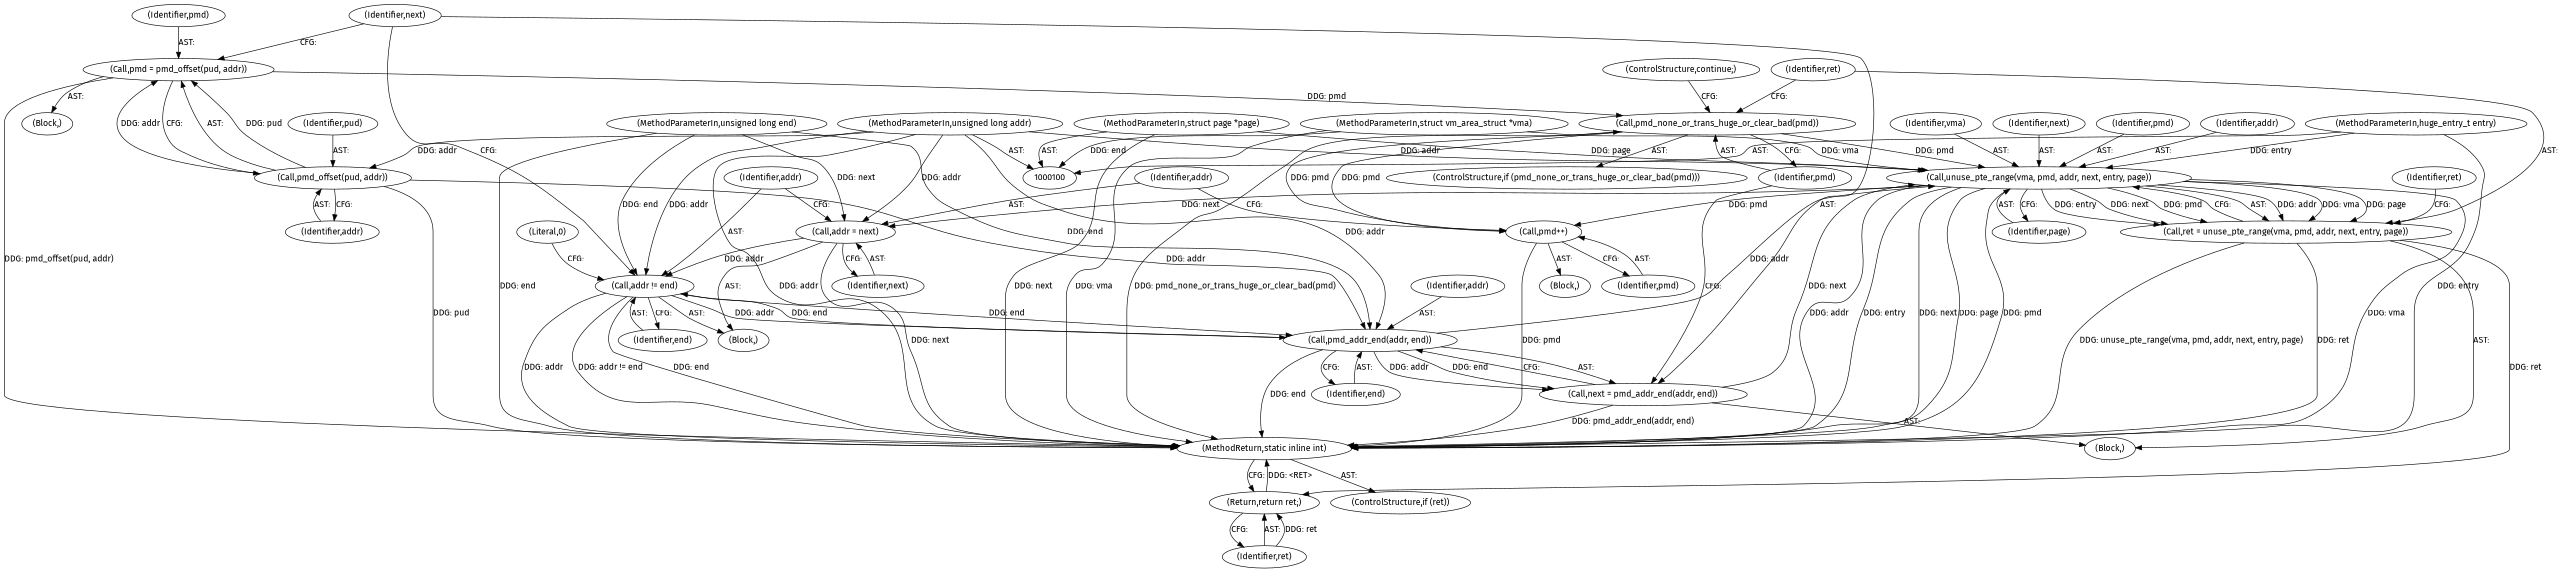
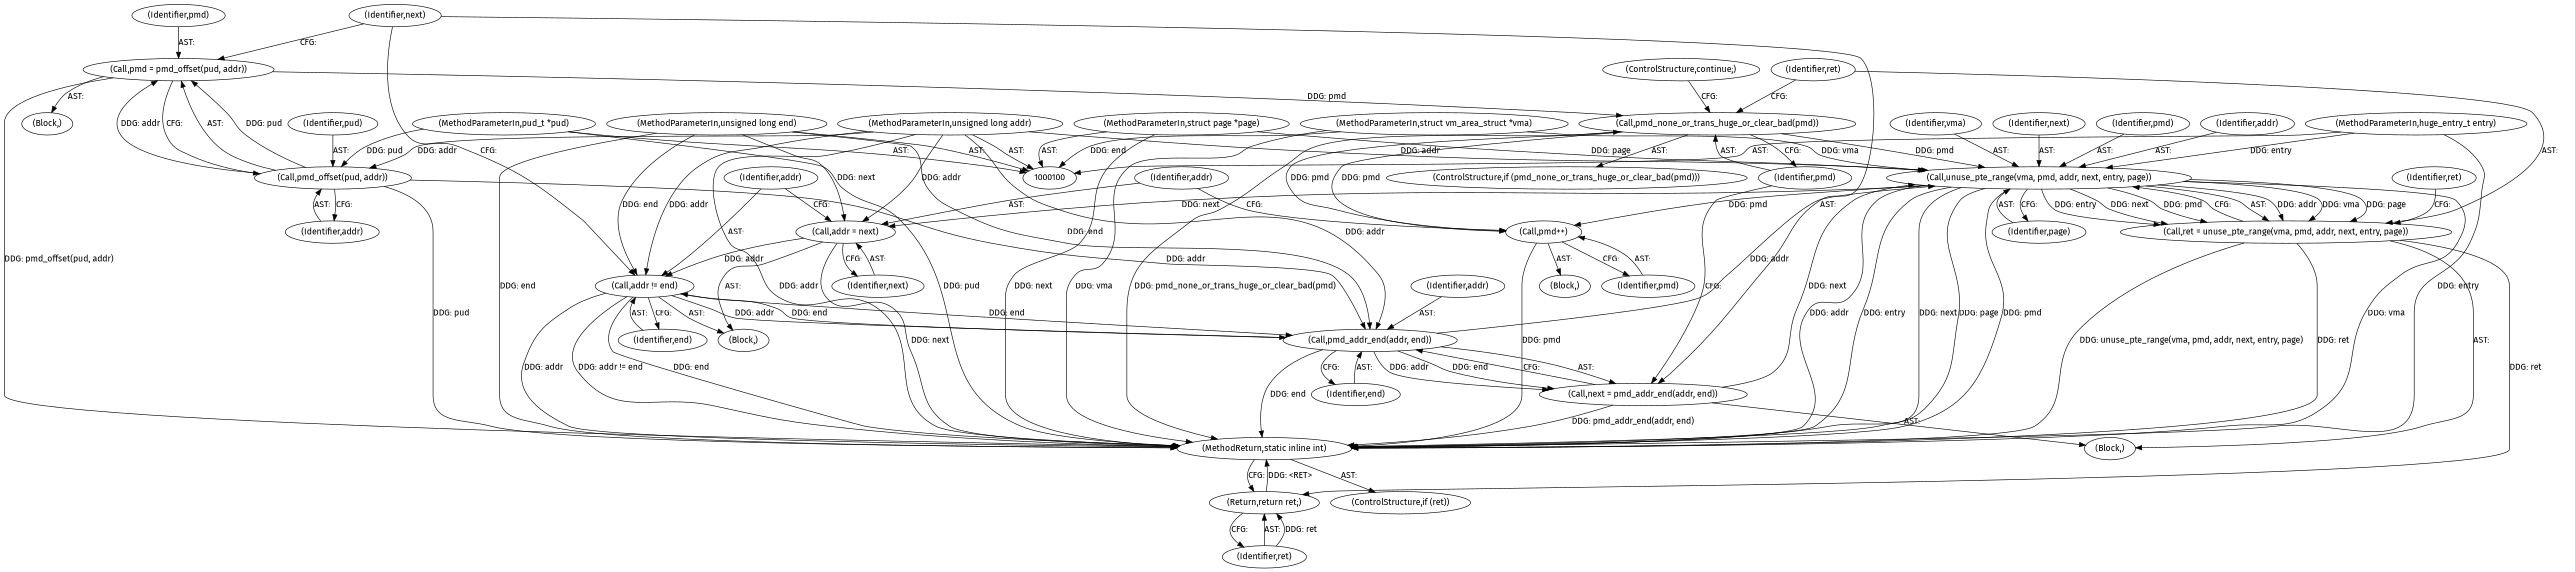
none -> (504, 124)
none -> (915, 144)
(548, 232) -> none
